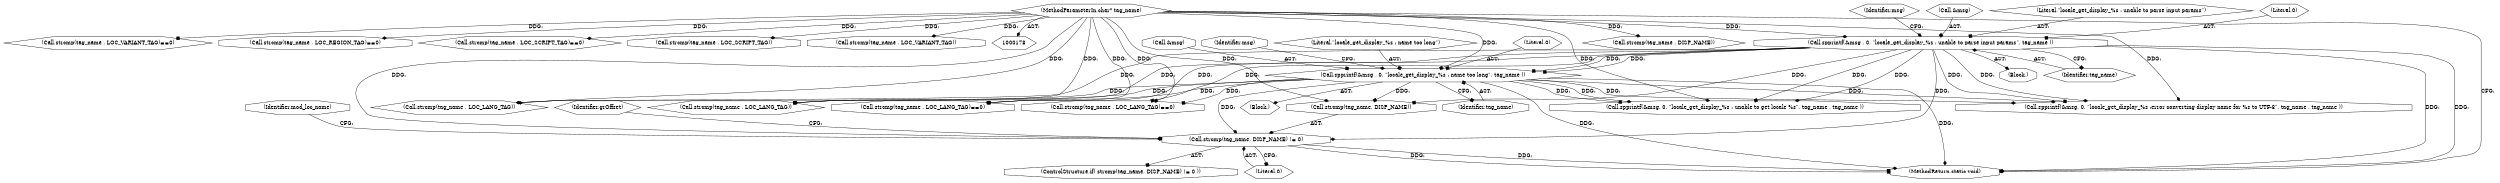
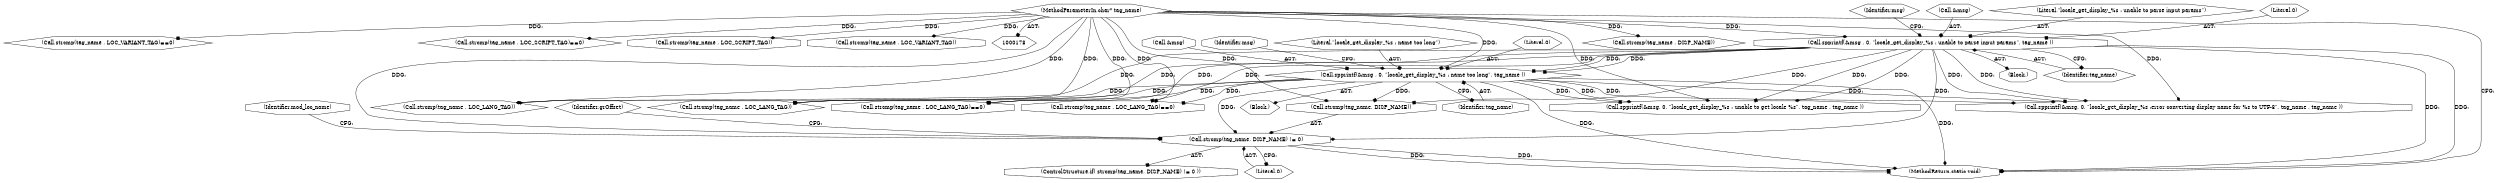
(1030, 23) -> (1030, 23)
(315, 43) -> none
